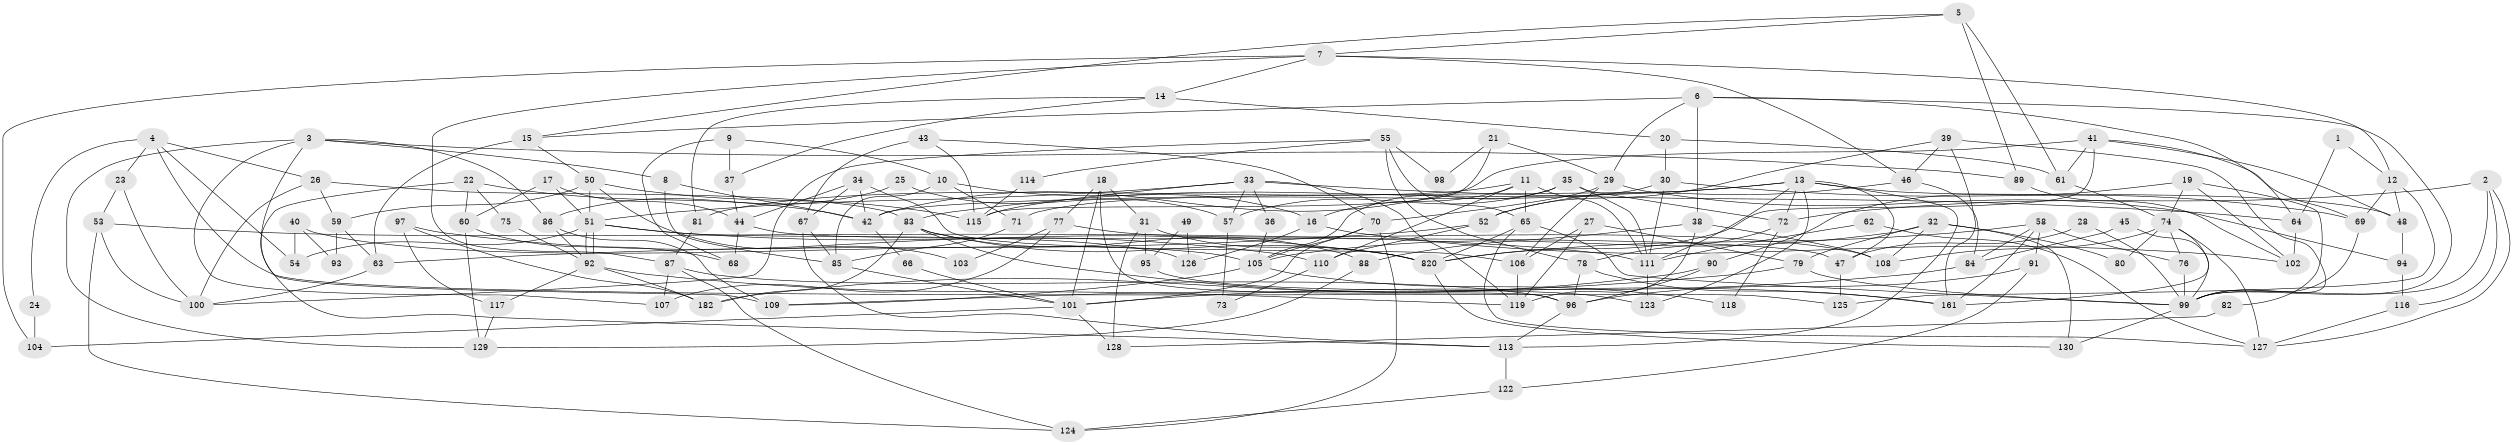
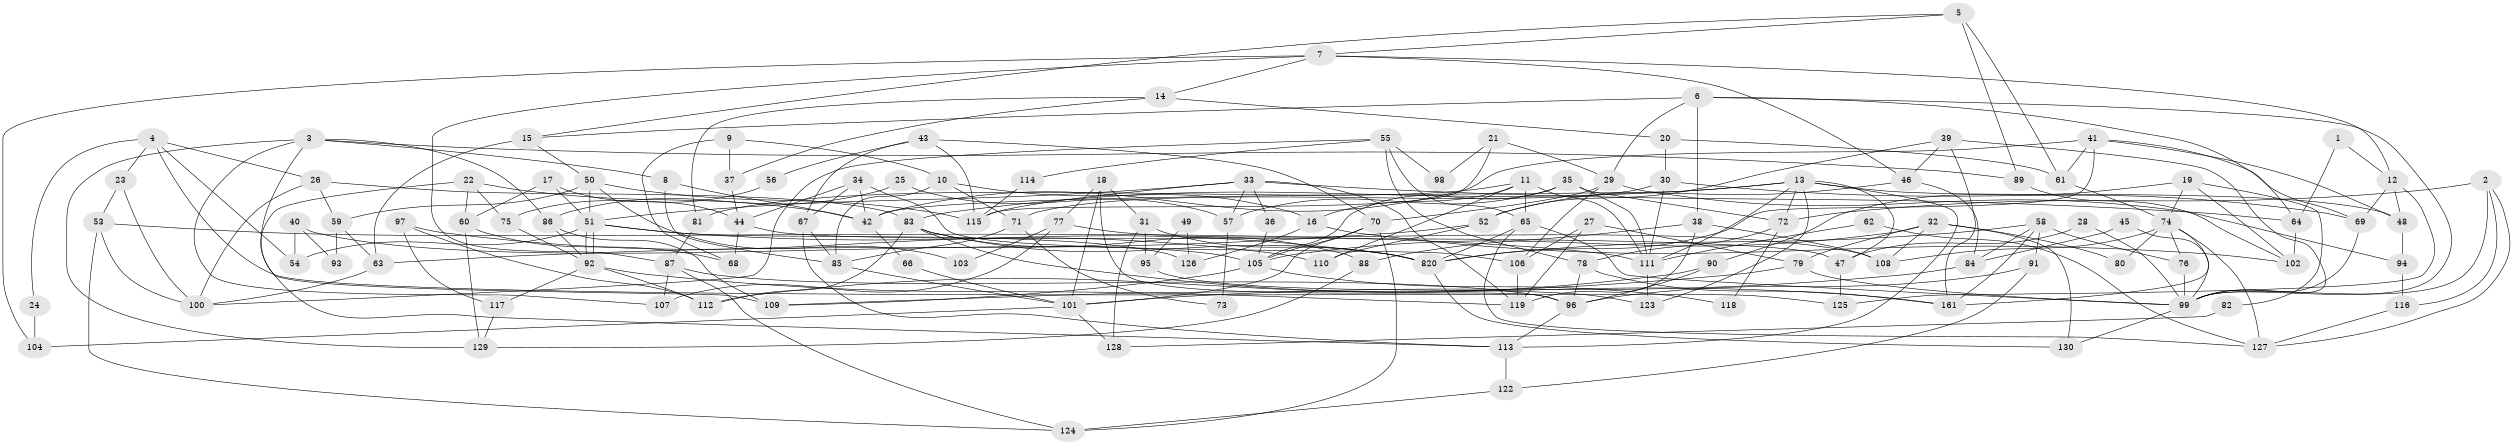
none -> (772, 181)
(1288, 278) -> (1123, 289)
(706, 306) -> (706, 306)
